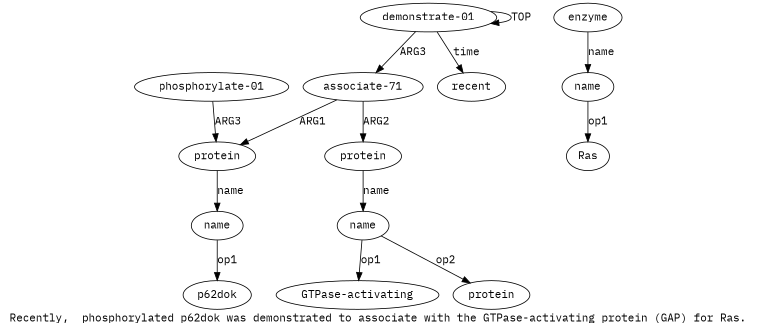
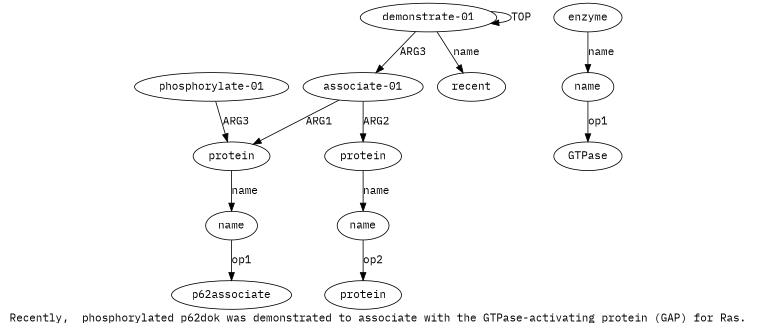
(467, 52) -> (467, 52)
(363, 87) -> (363, 87)
(588, 156) -> (588, 156)
(217, 295) -> (232, 295)
(358, 295) -> none
